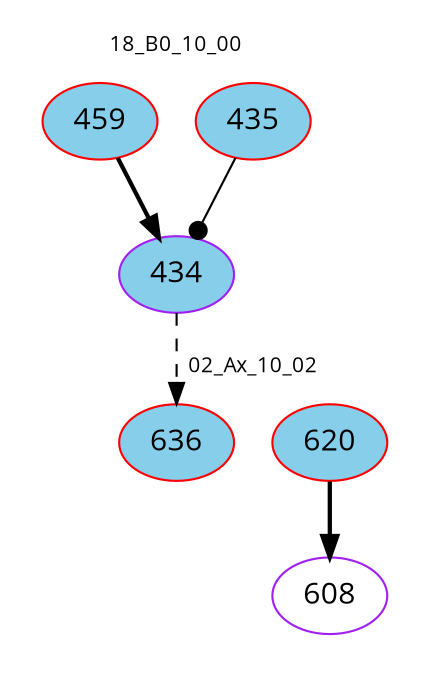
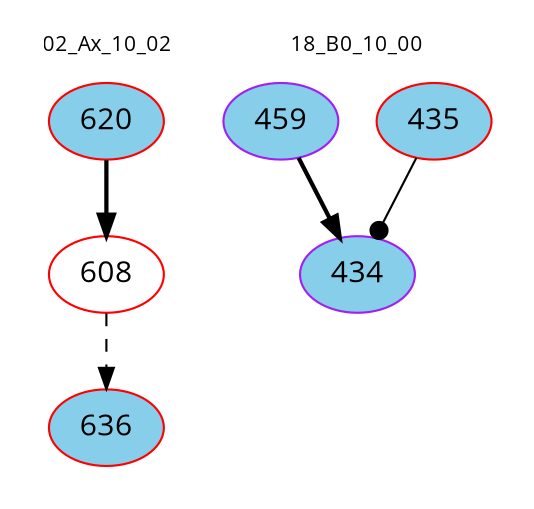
(100, 121) -> (281, 121)
(177, 360) -> (106, 341)
(330, 596) -> (106, 274)
